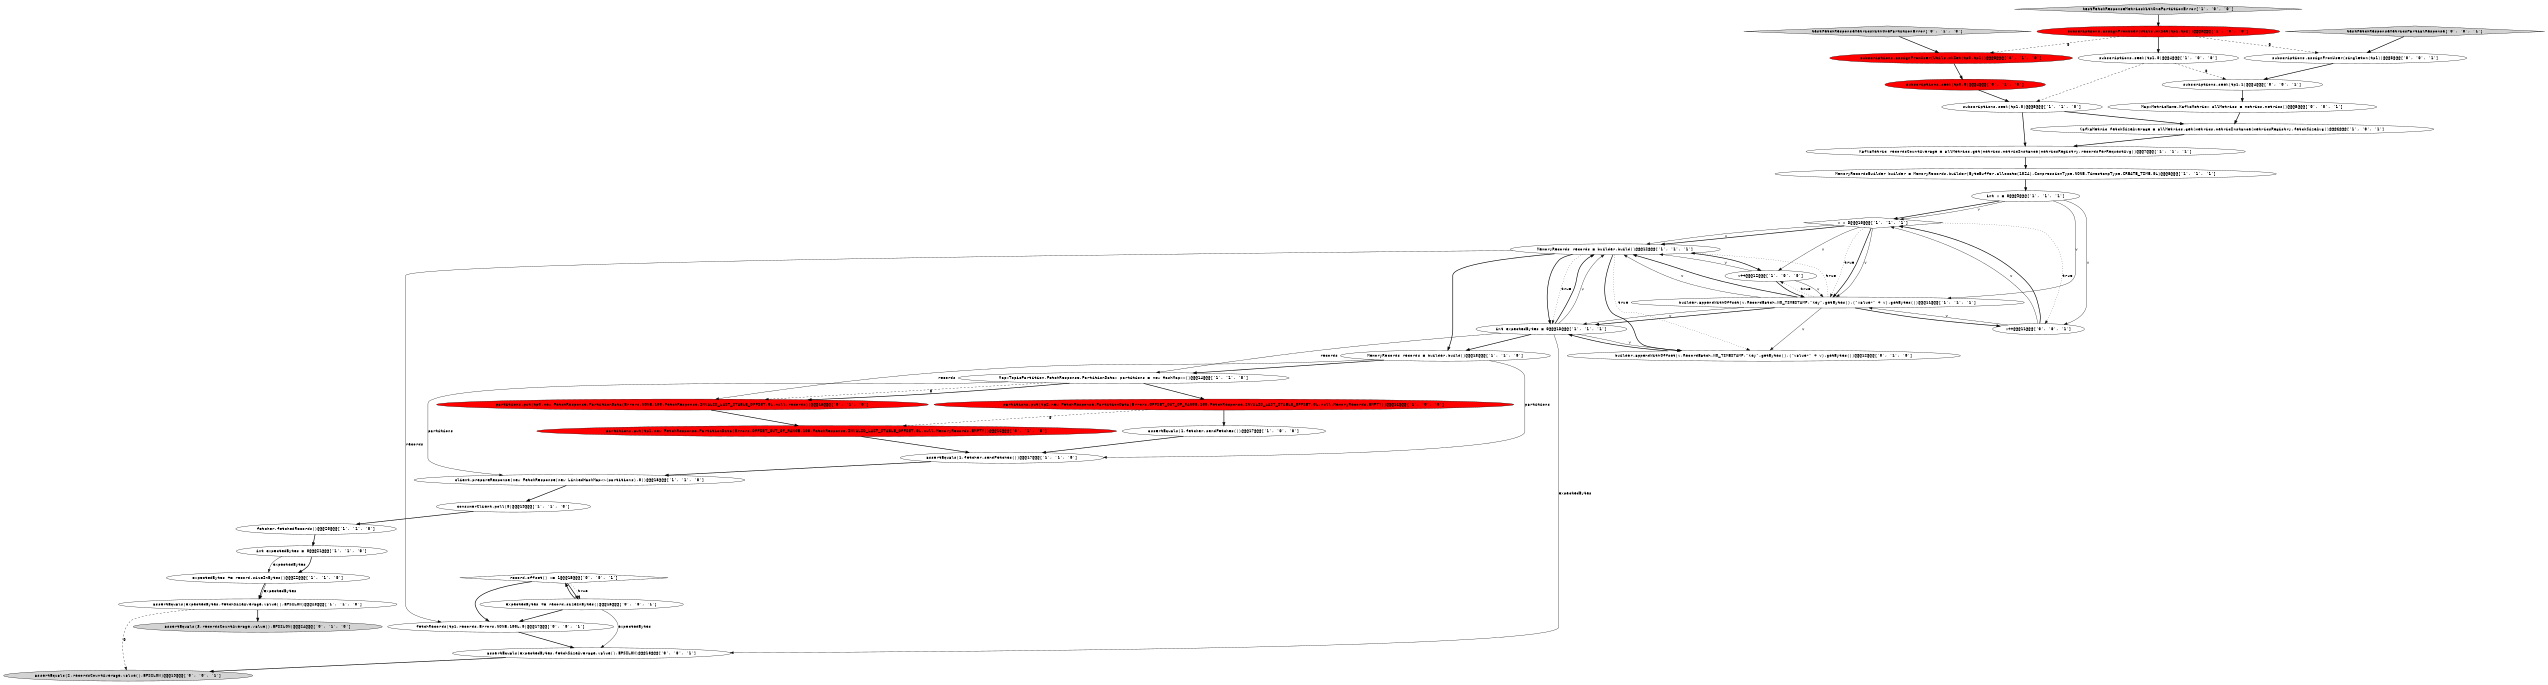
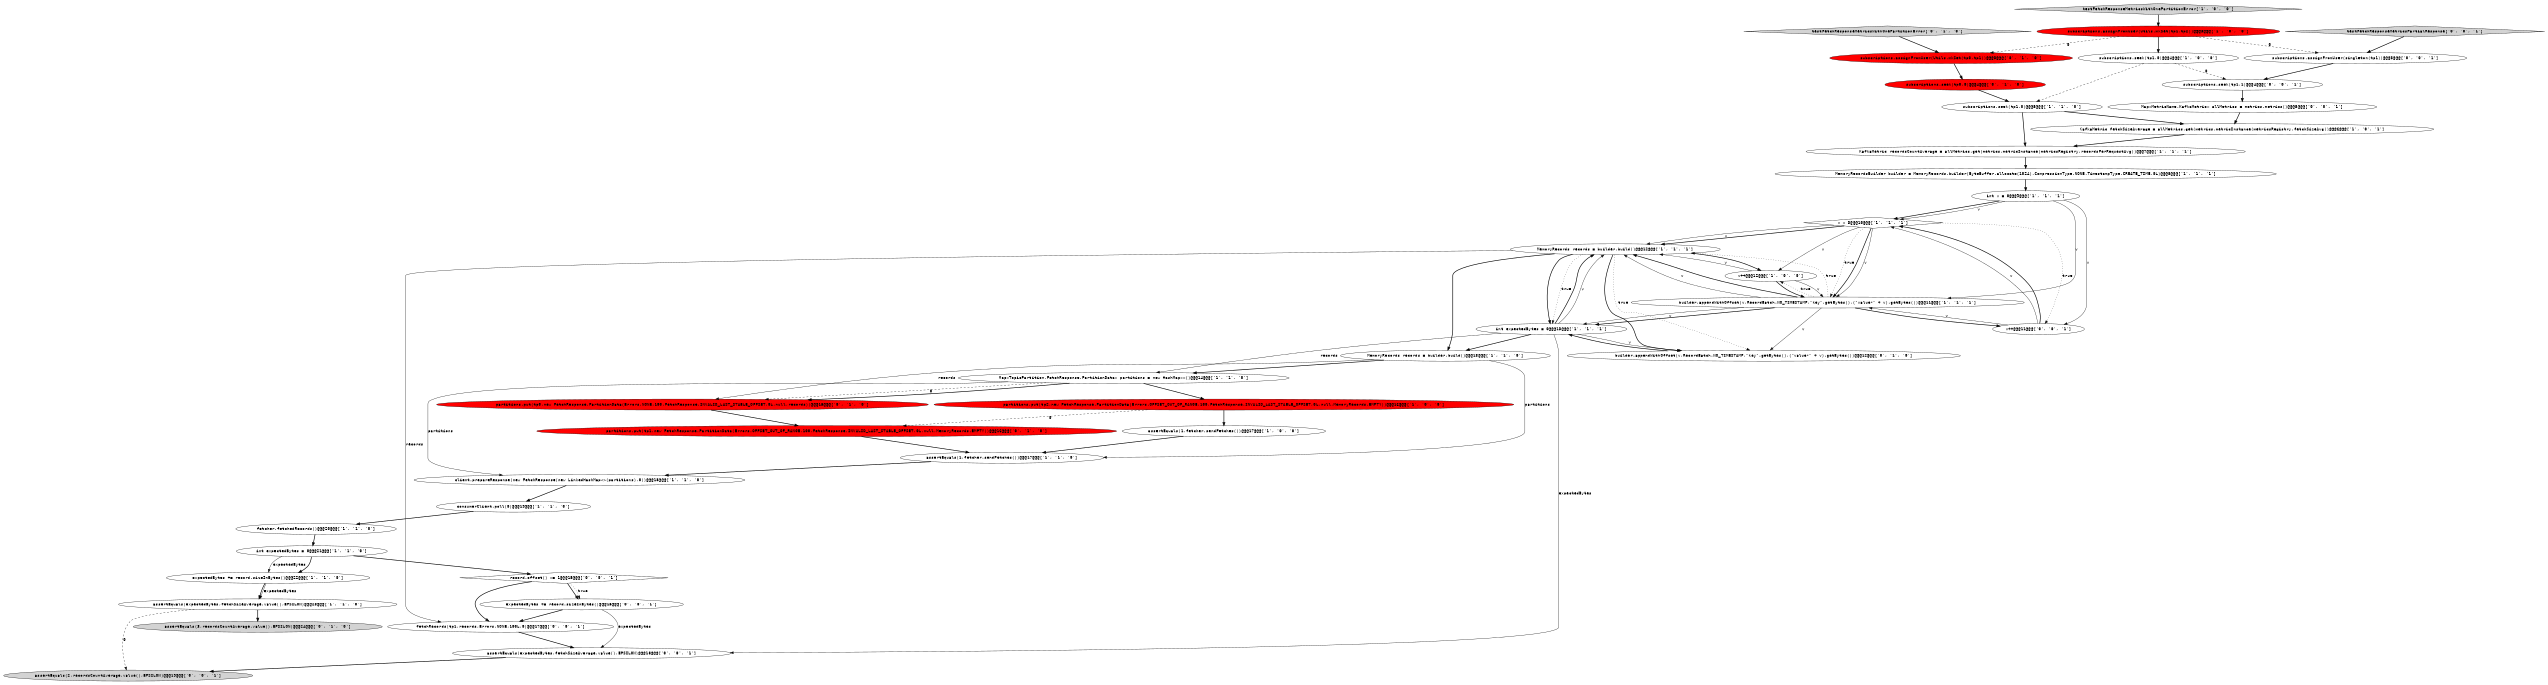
(570, 593) -> (440, 565)
